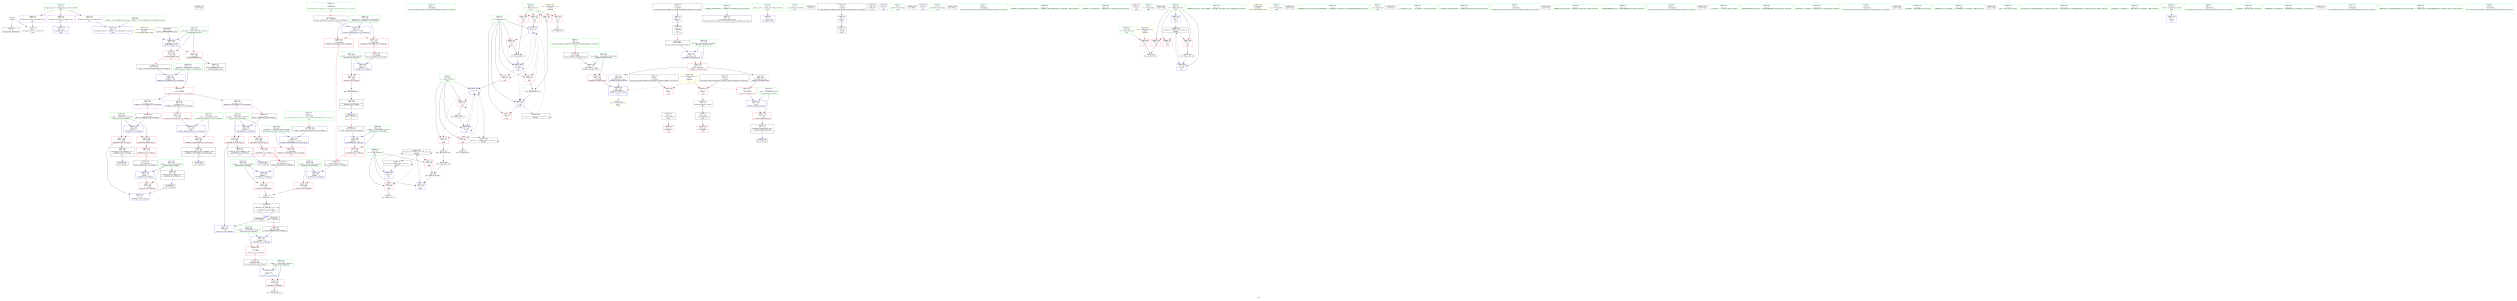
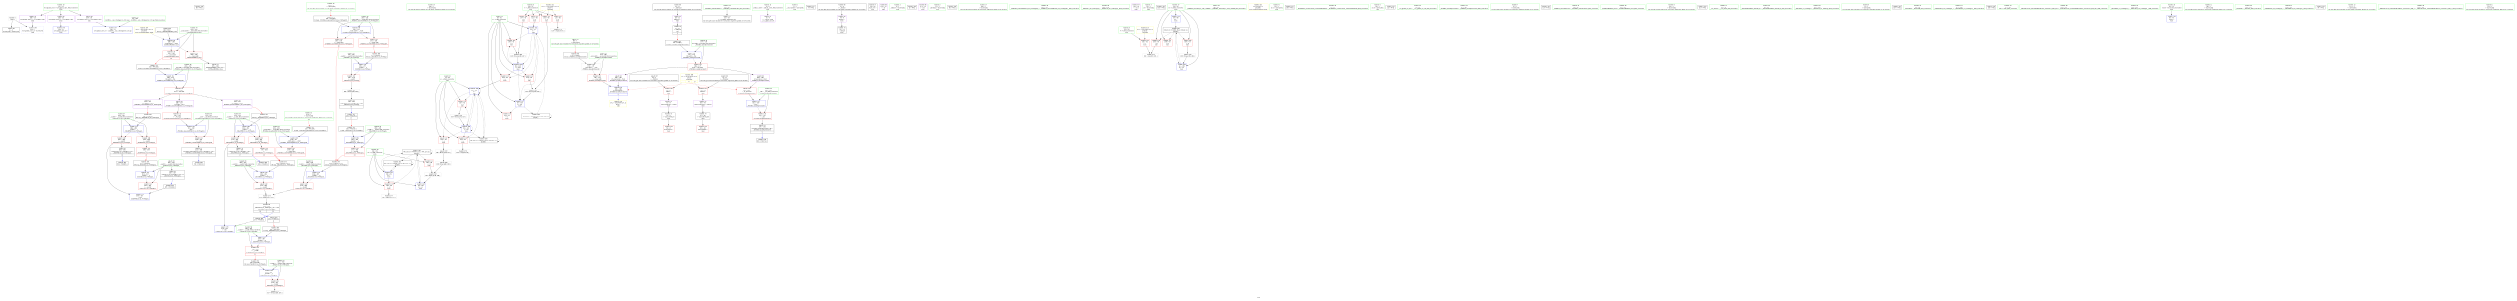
none -> (669, 104)
